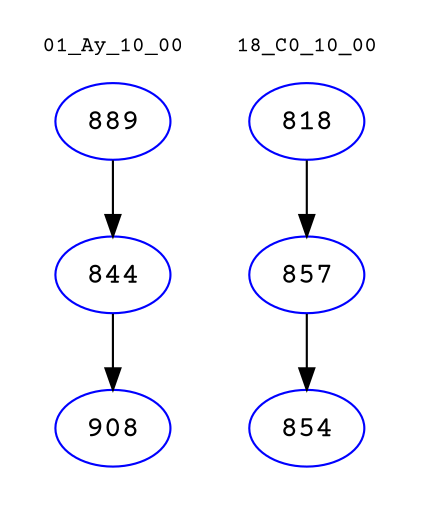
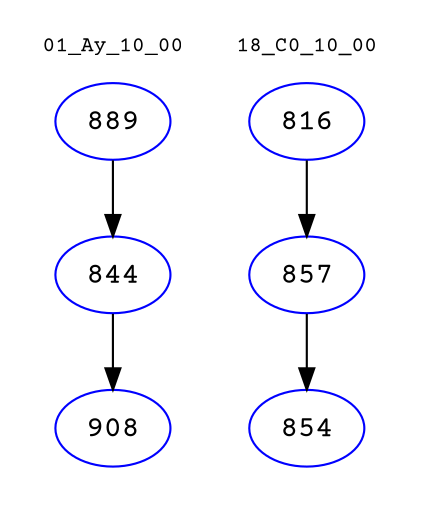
(307, 121) -> (307, 121)
